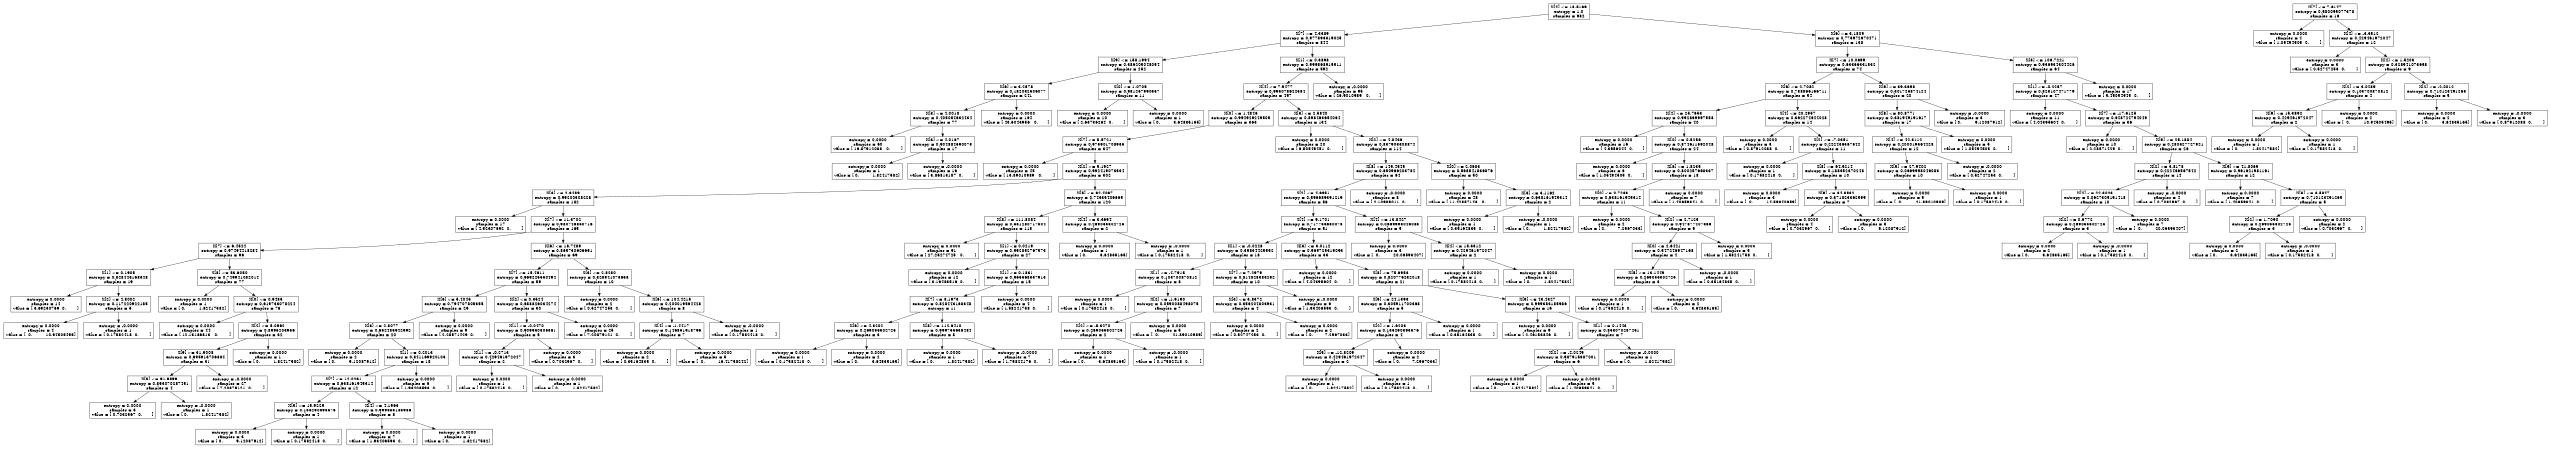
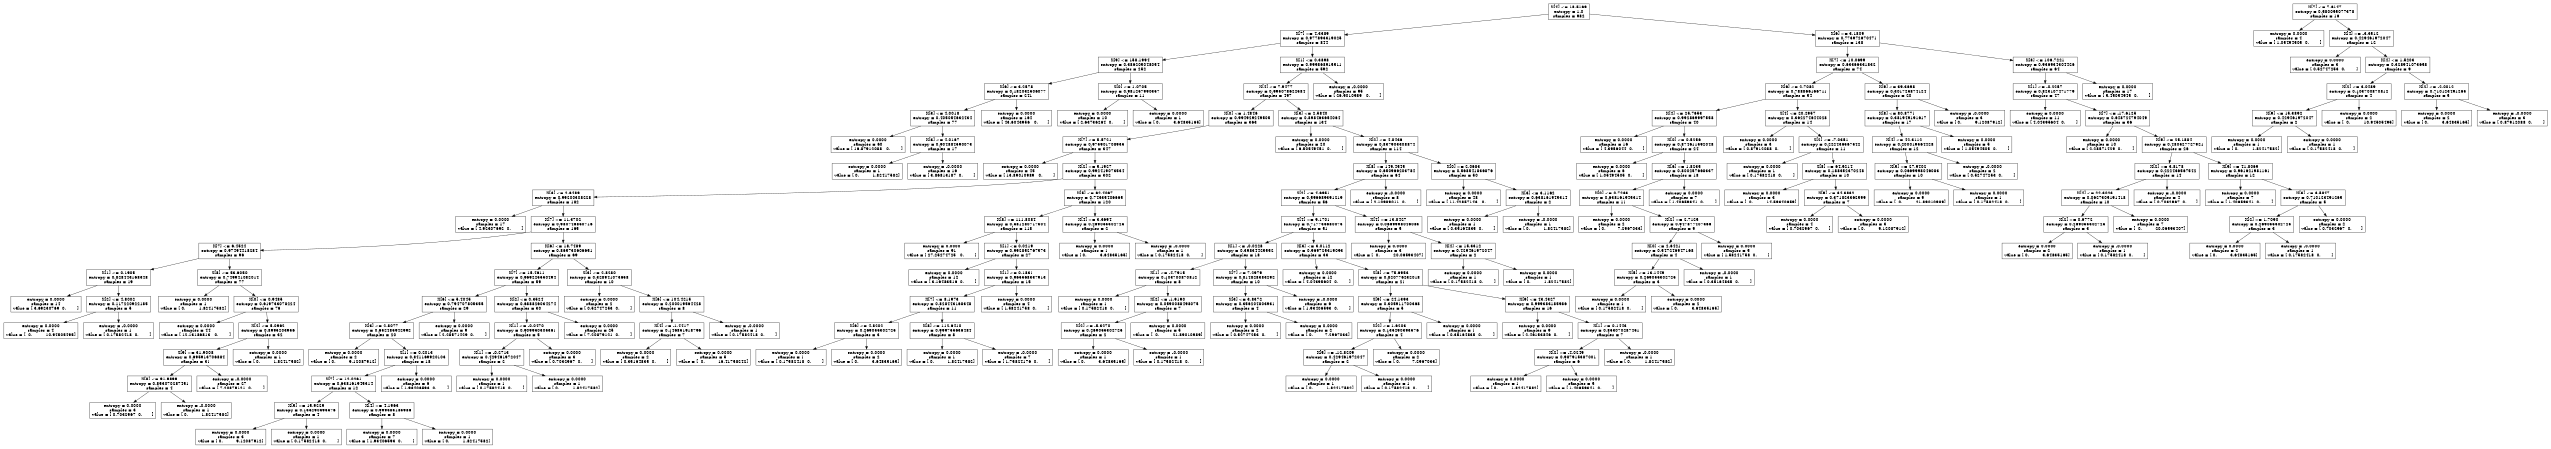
(942, 304) -> (942, 304)
